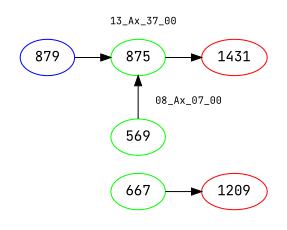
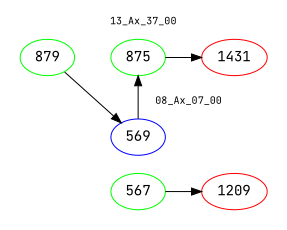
(47, 57) -> (47, 57)
(88, 57) -> (89, 94)
(138, 137) -> (138, 137)
(138, 192) -> (138, 192)
